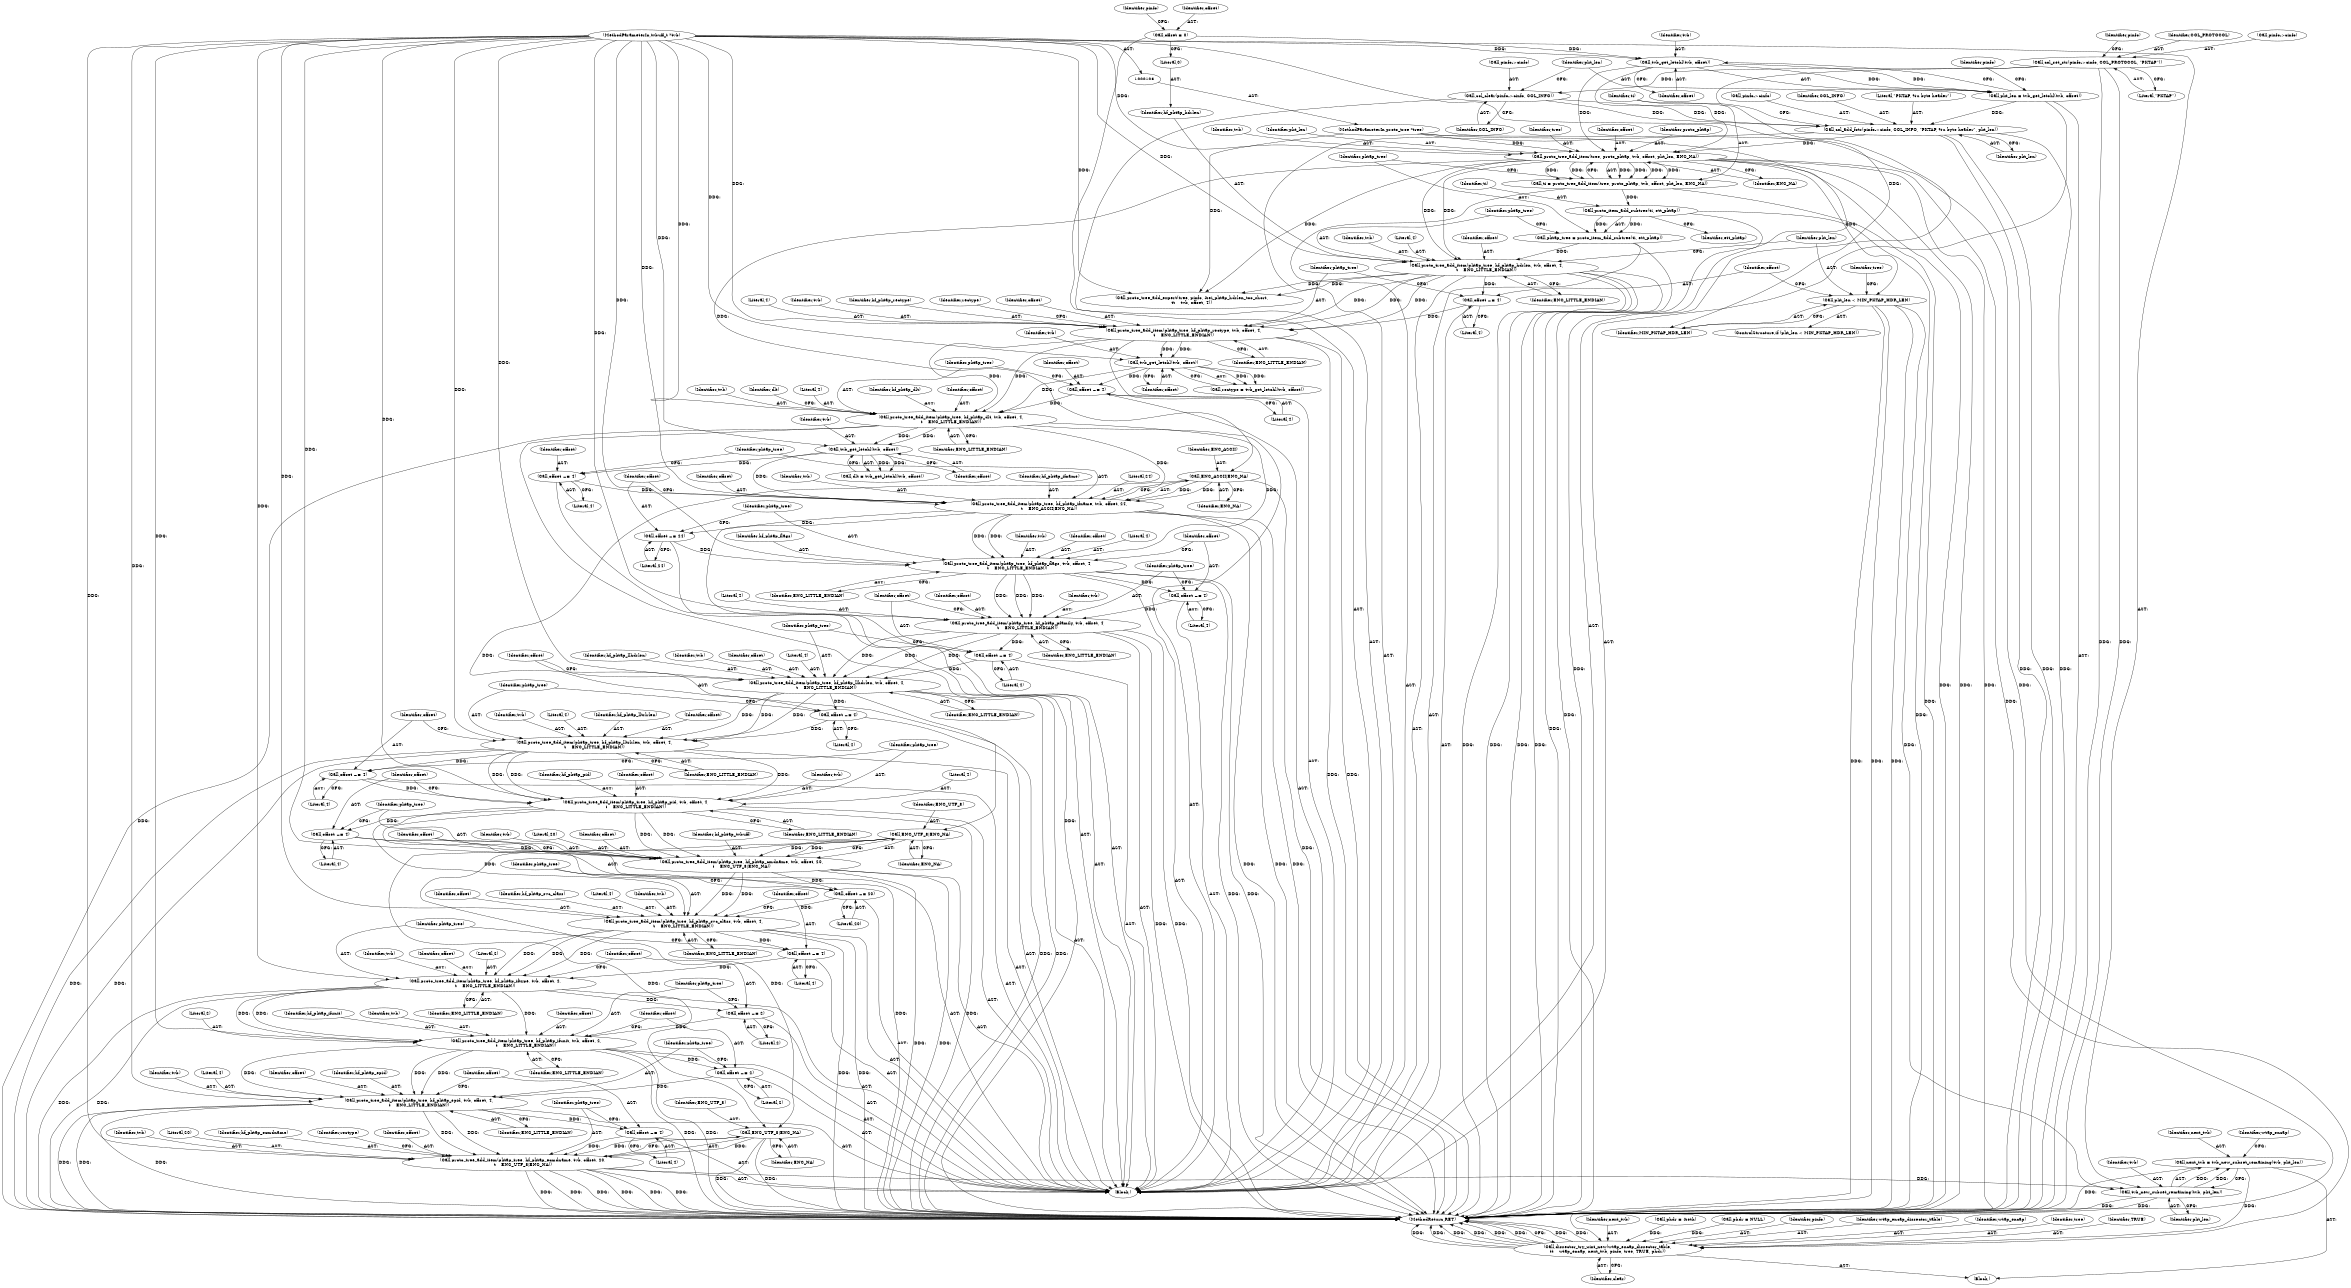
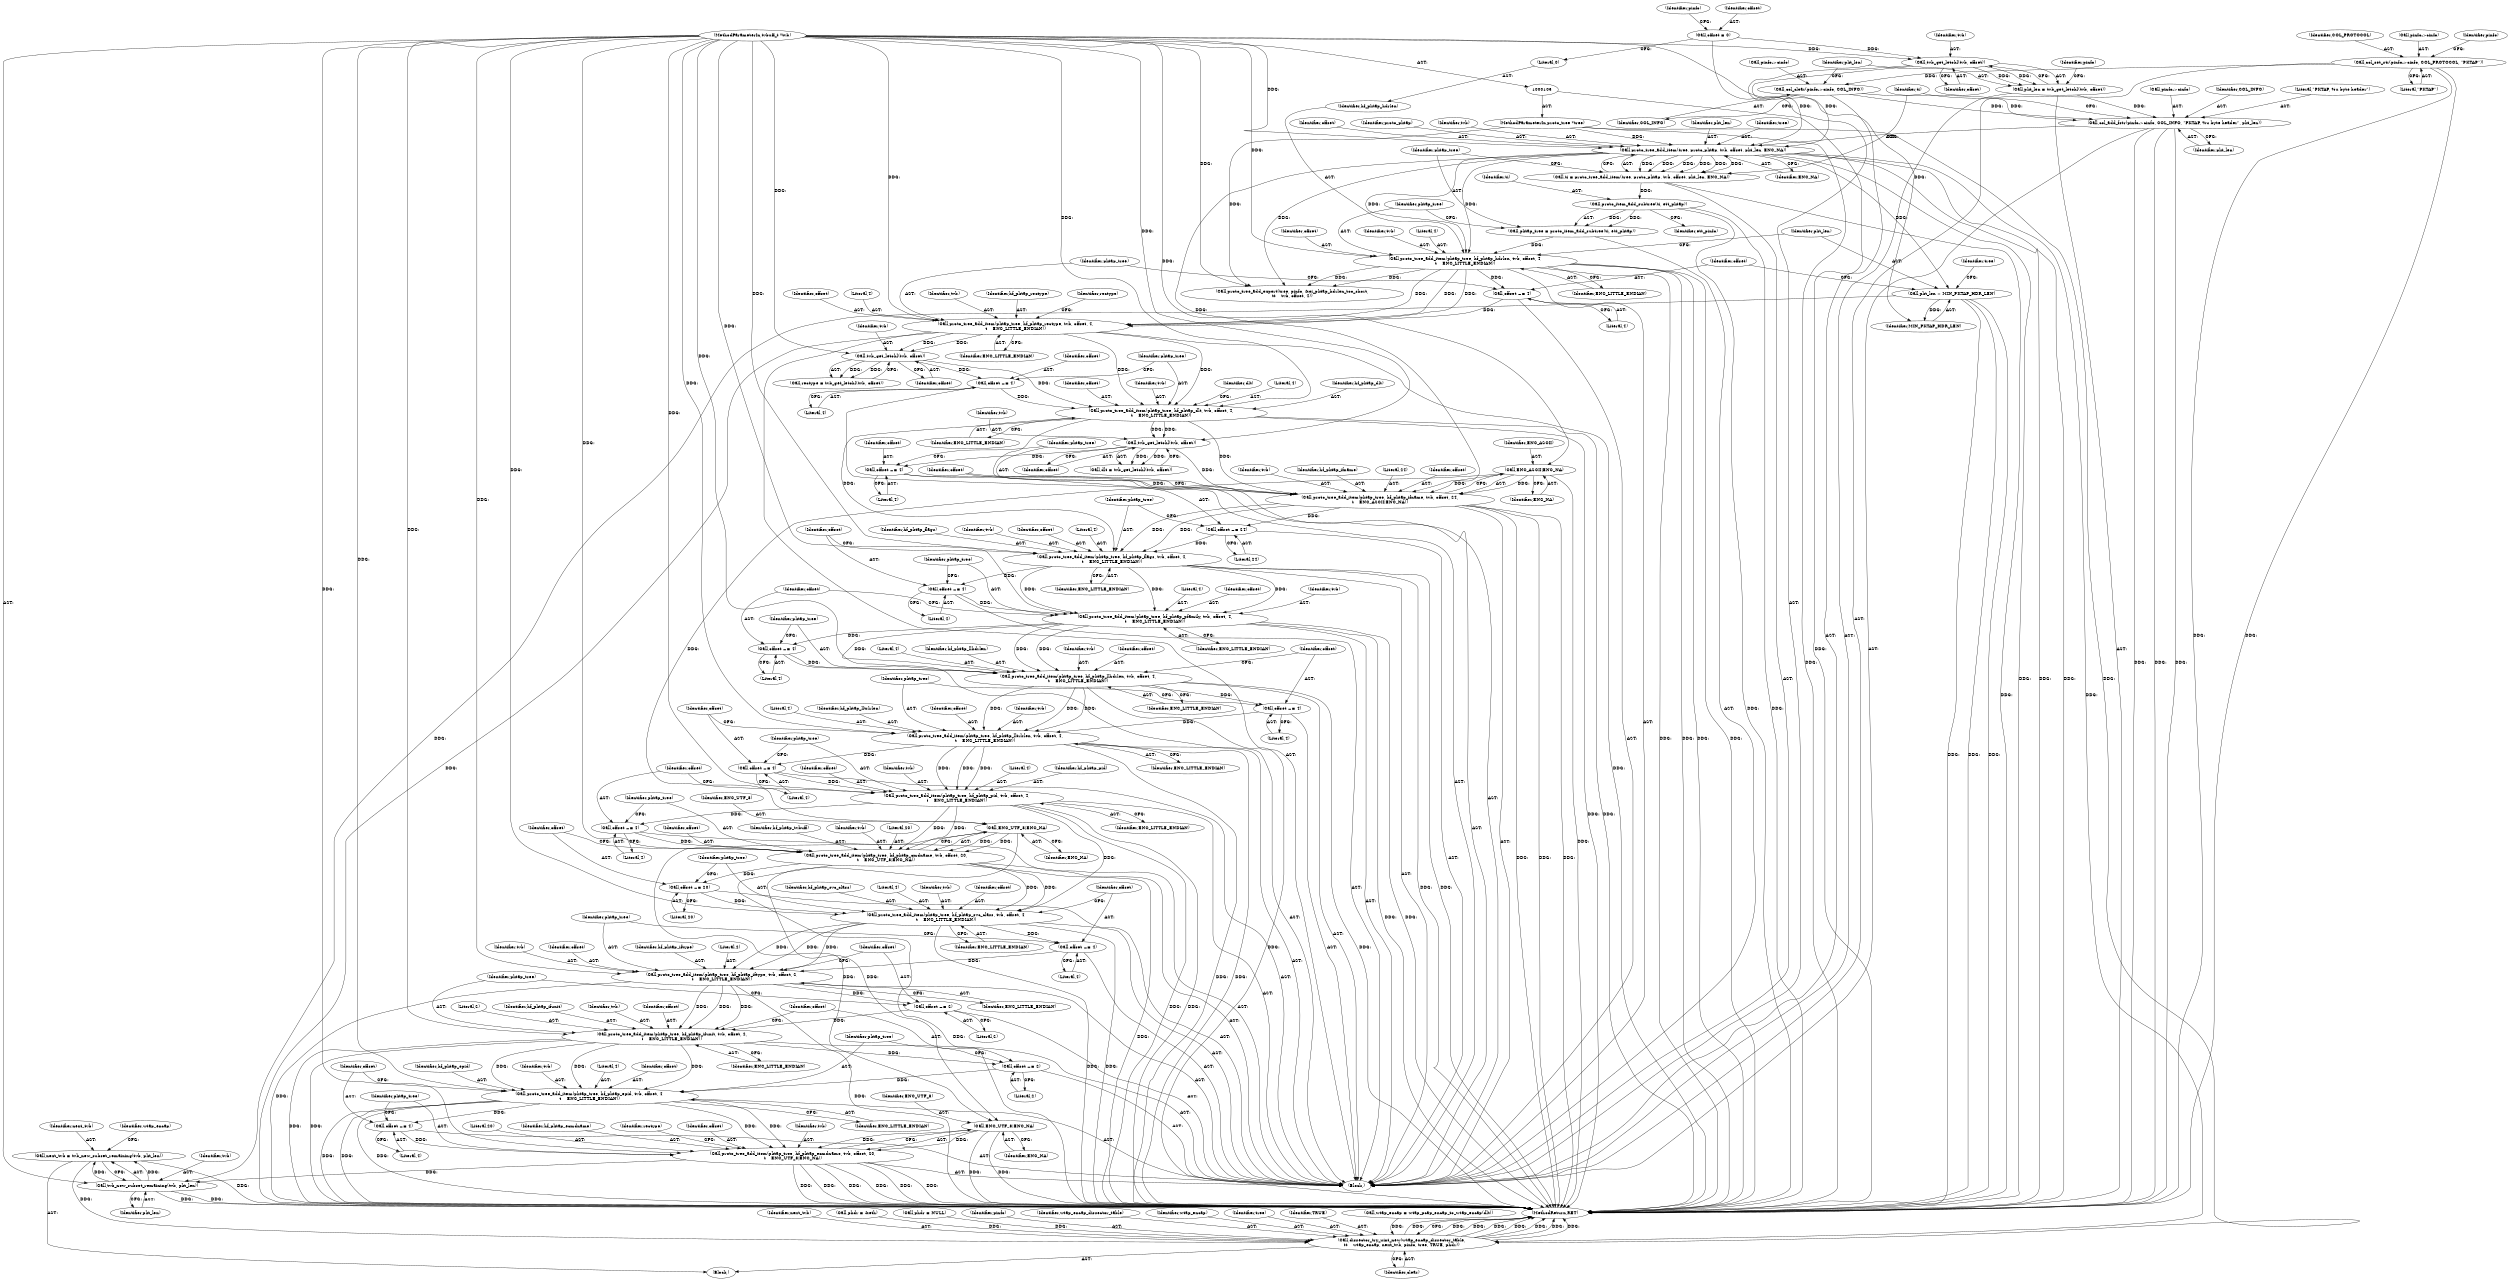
(1724, 238) -> (1696, 231)
(1819, 317) -> (1936, 310)
(1797, 333) -> none
(1545, 702) -> (1814, 652)
none -> (664, 947)
none -> (1429, 1213)
